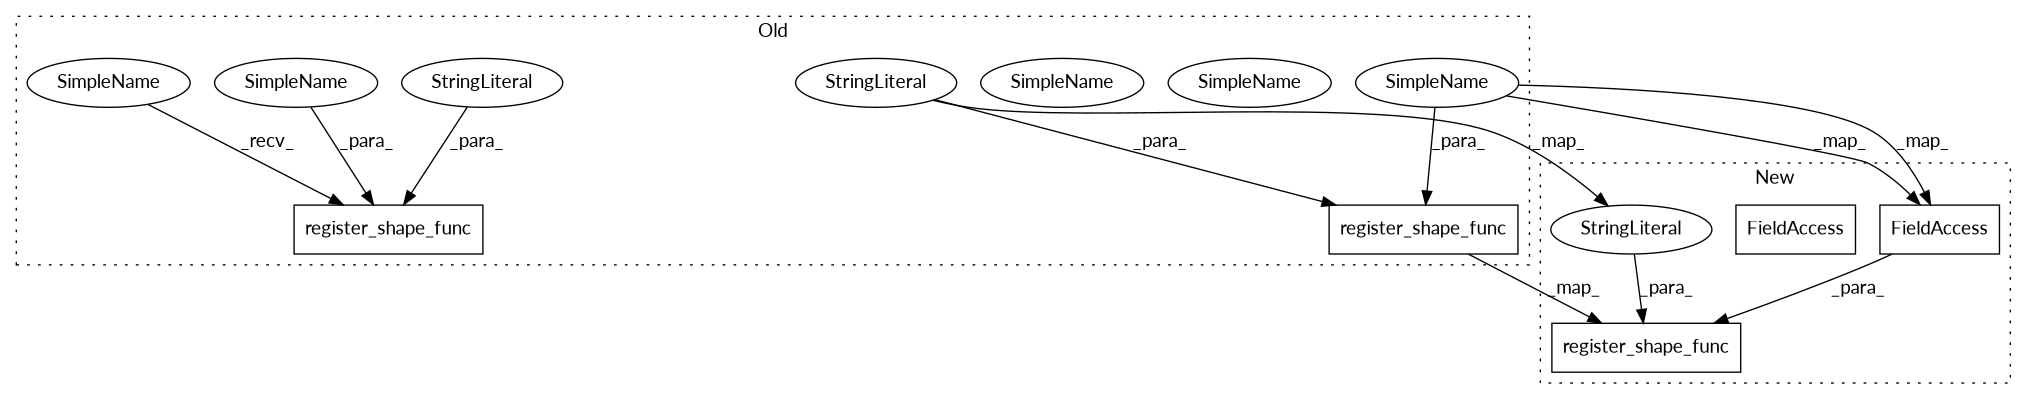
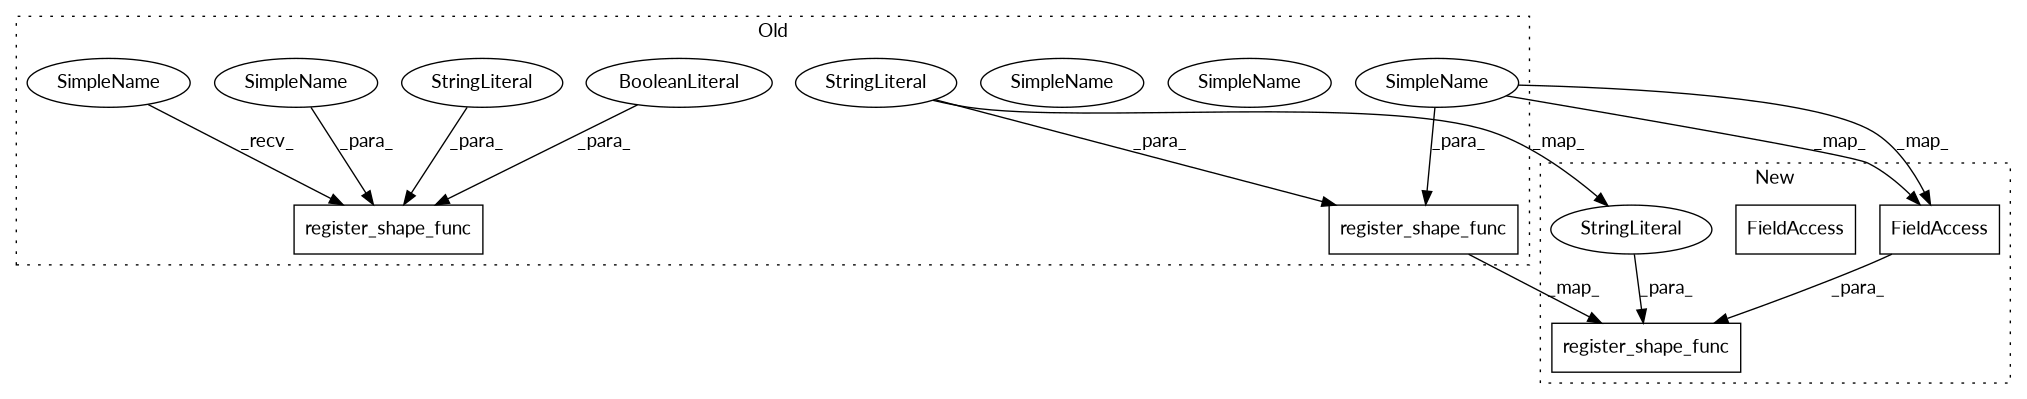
none -> (679, 83)
